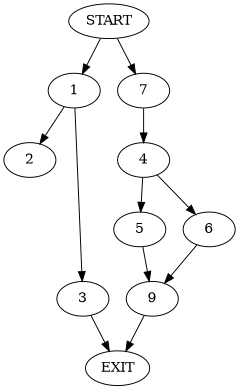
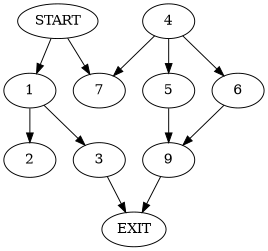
(144, 121) -> (138, 52)
